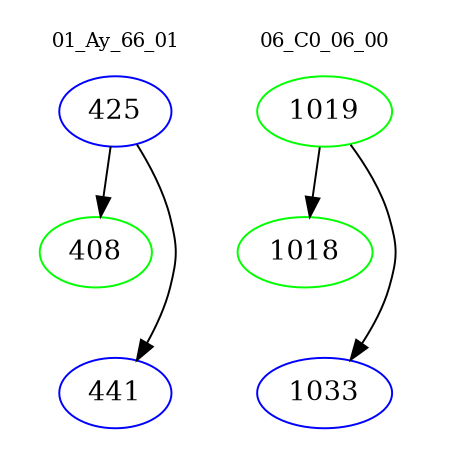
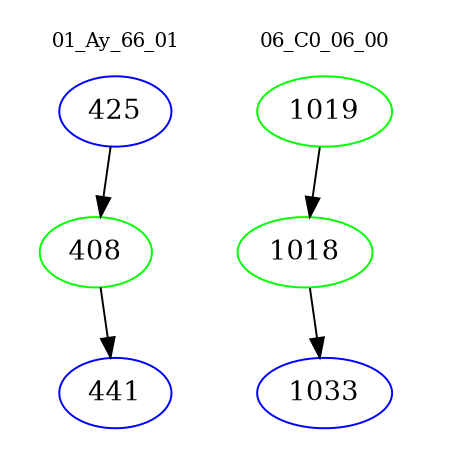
(175, 242) -> (104, 312)
(395, 242) -> (313, 313)
